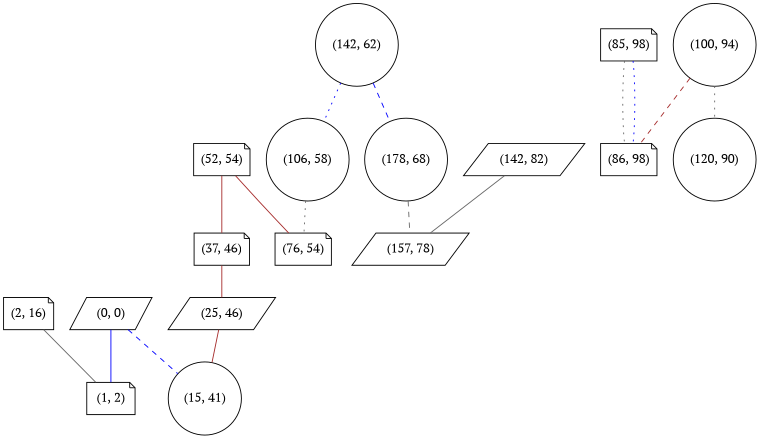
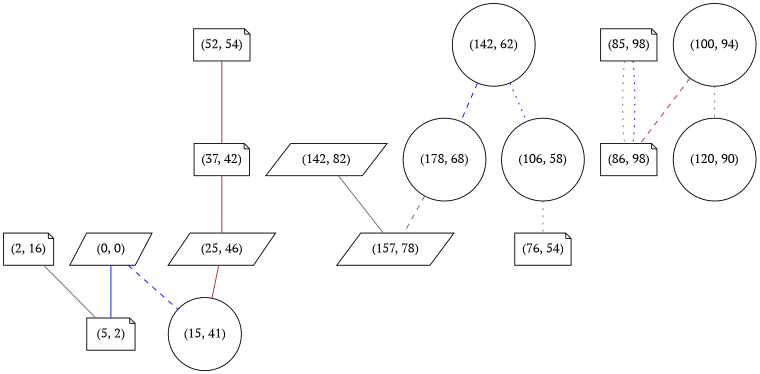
(262, 205) -> none
(222, 249) -> (222, 160)
(111, 399) -> (111, 334)
